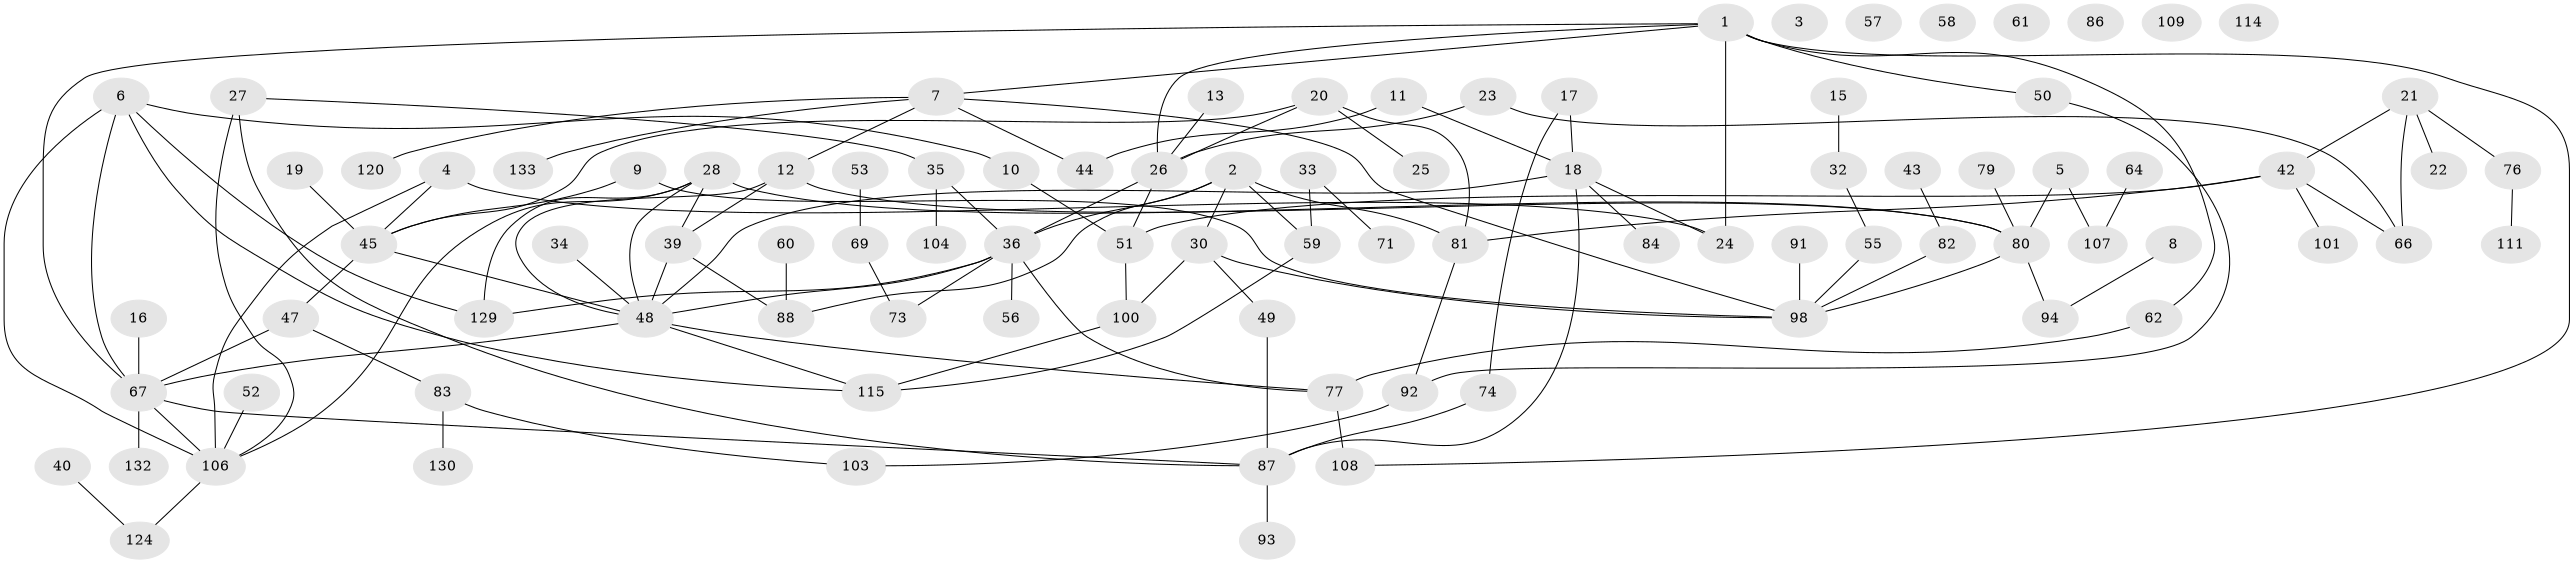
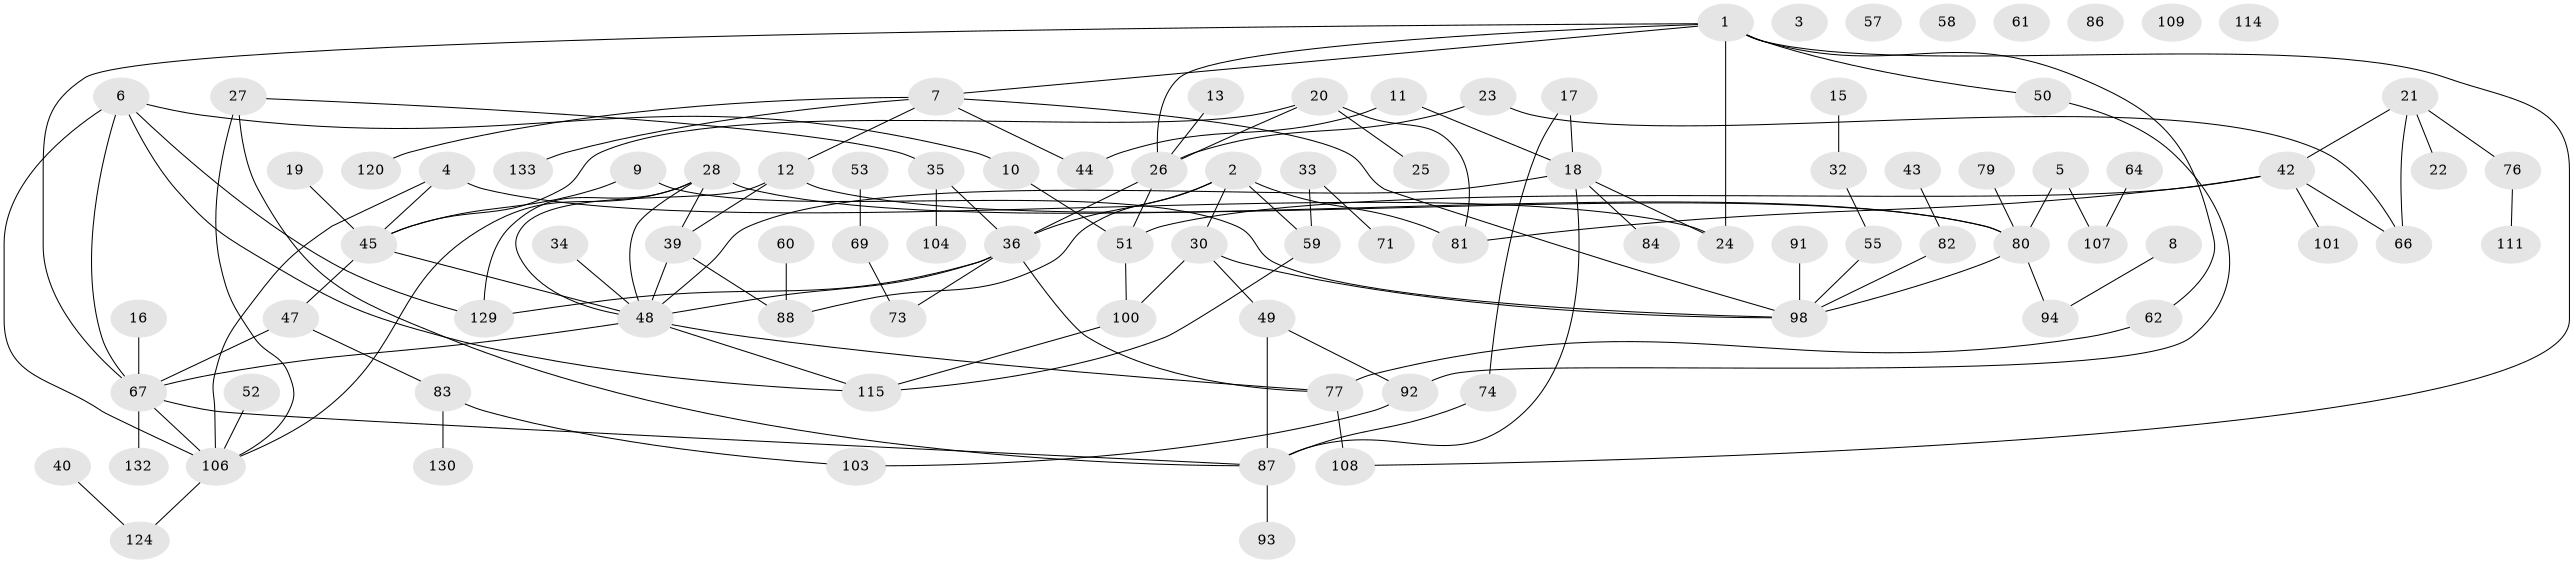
(1011, 319) -> none
(1435, 319) -> (1339, 356)
